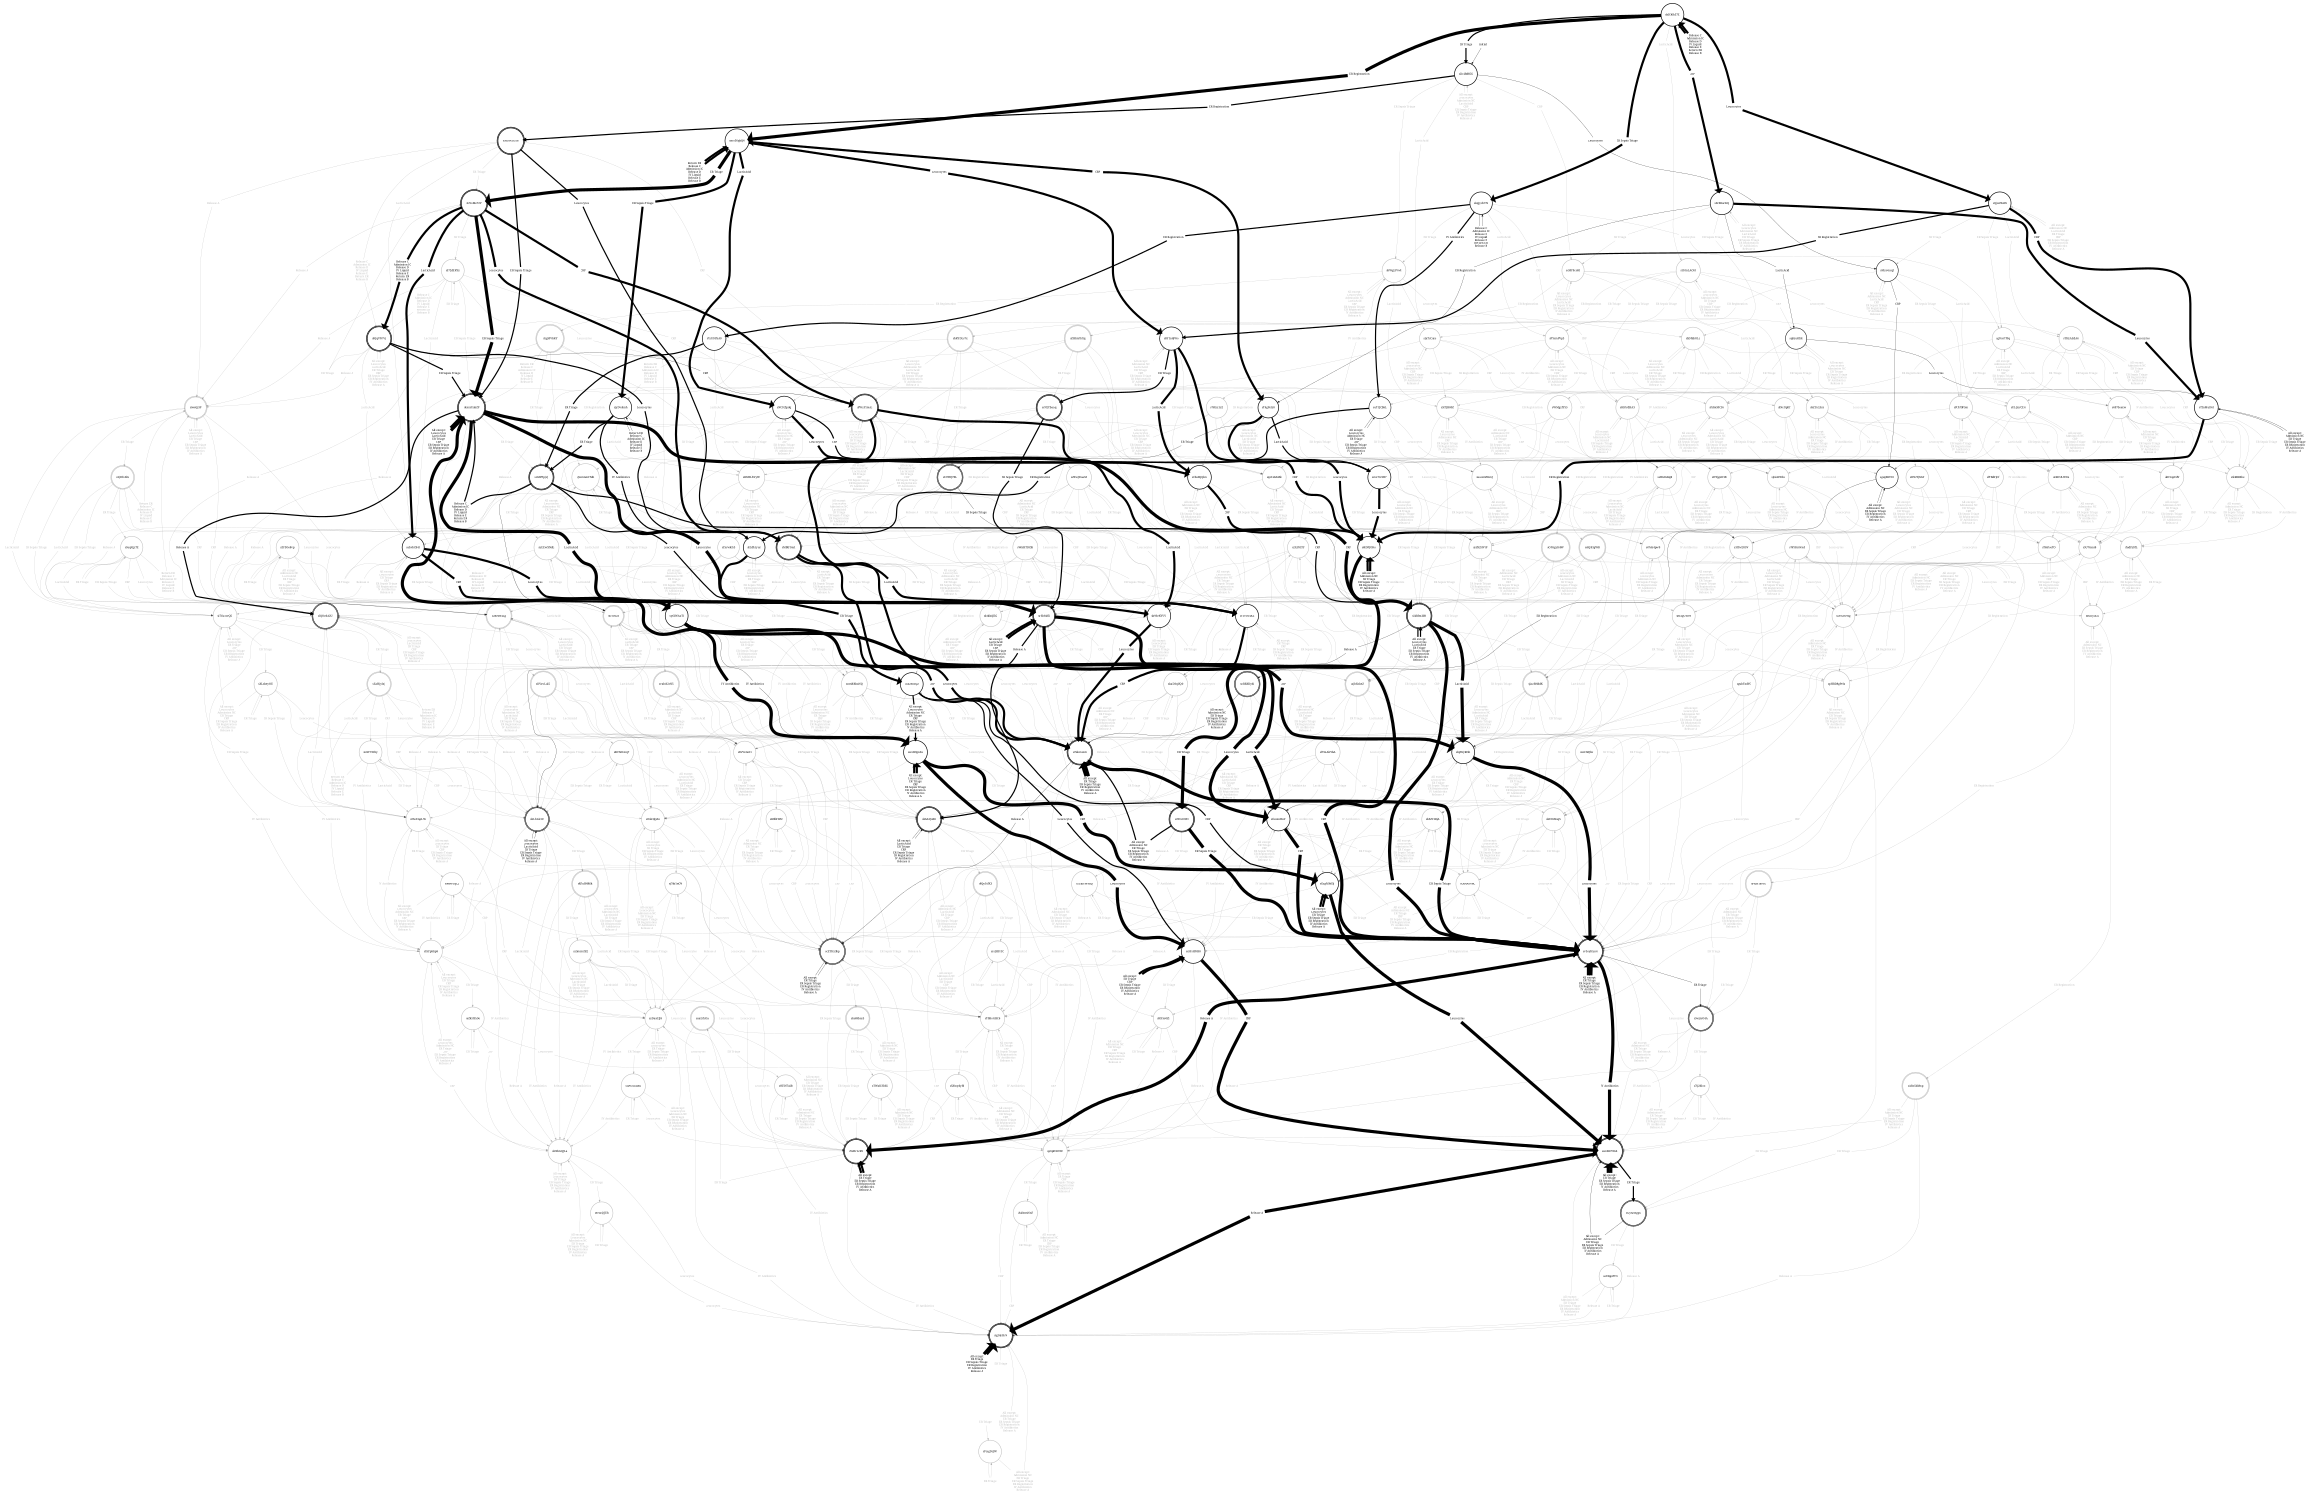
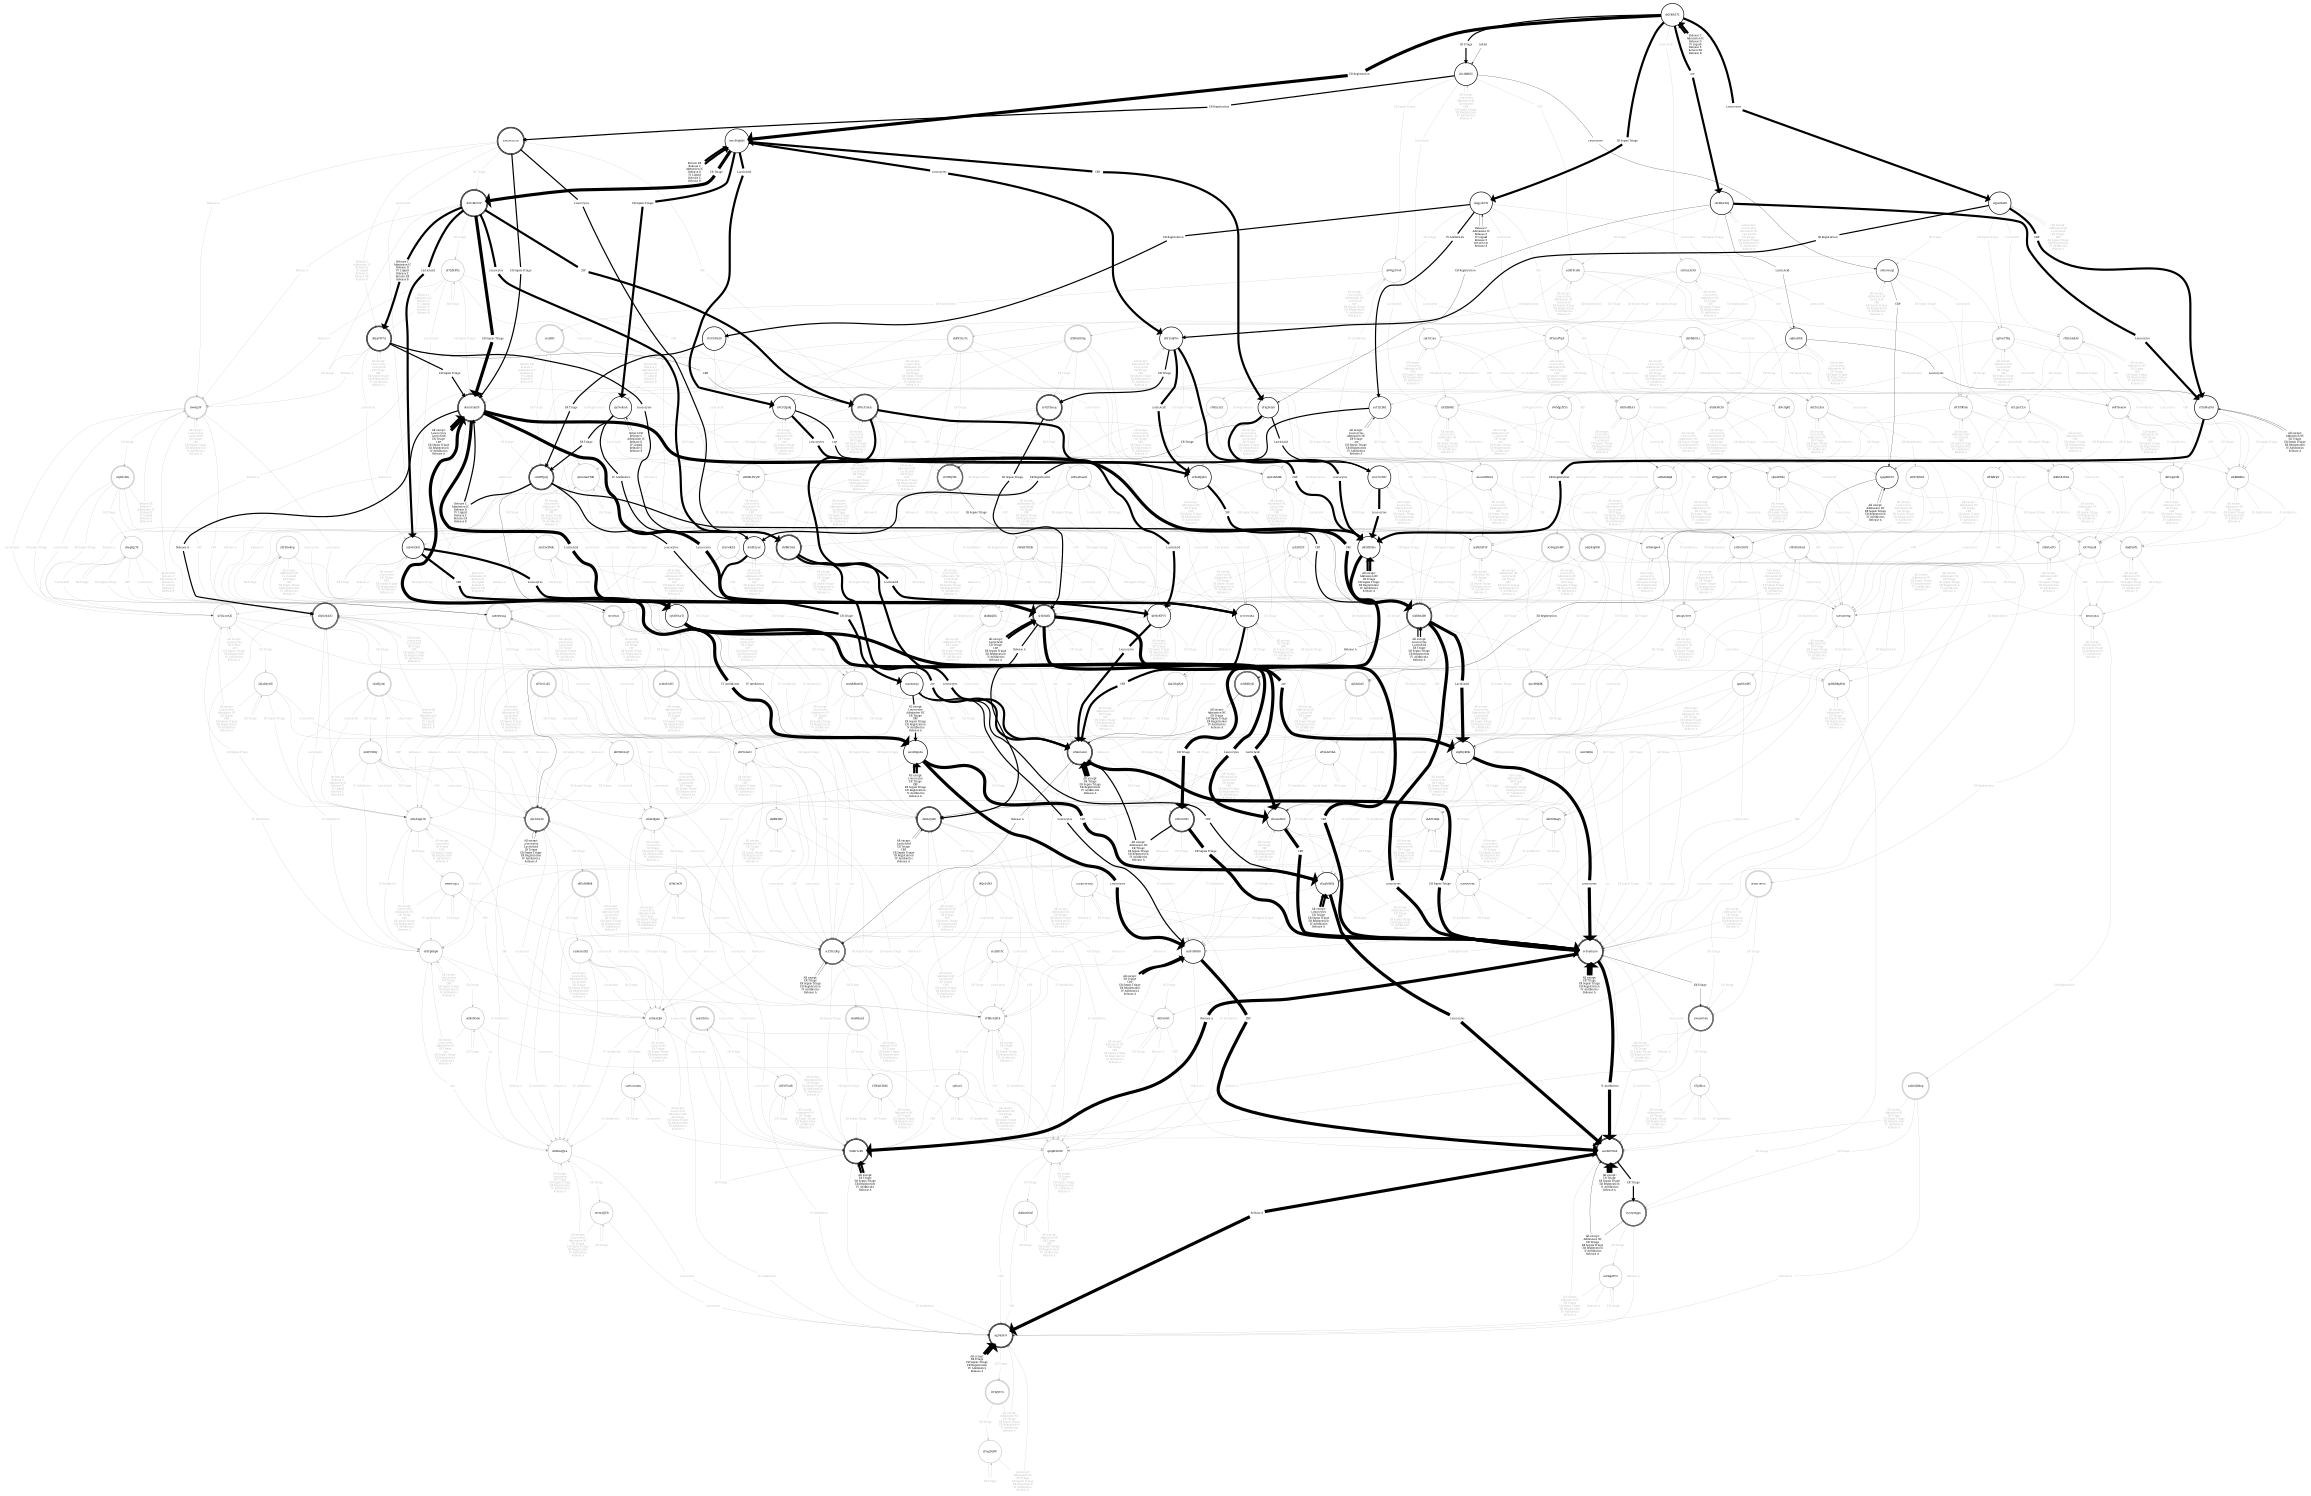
(550, 339) -> (550, 339)
(957, 1086) -> (957, 1086)
none -> (997, 1392)
